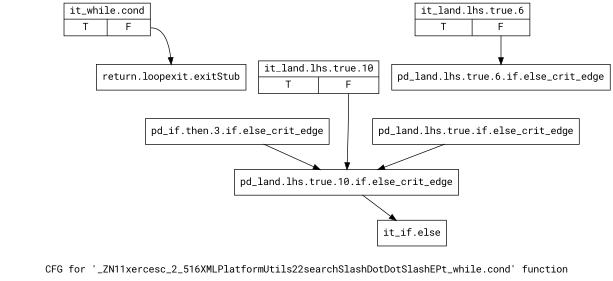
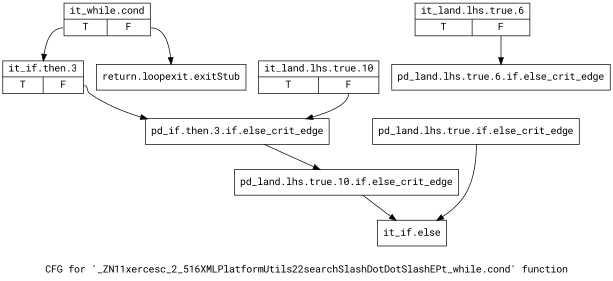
none -> (43, 77)
(348, 128) -> (334, 109)
(415, 156) -> (470, 185)
